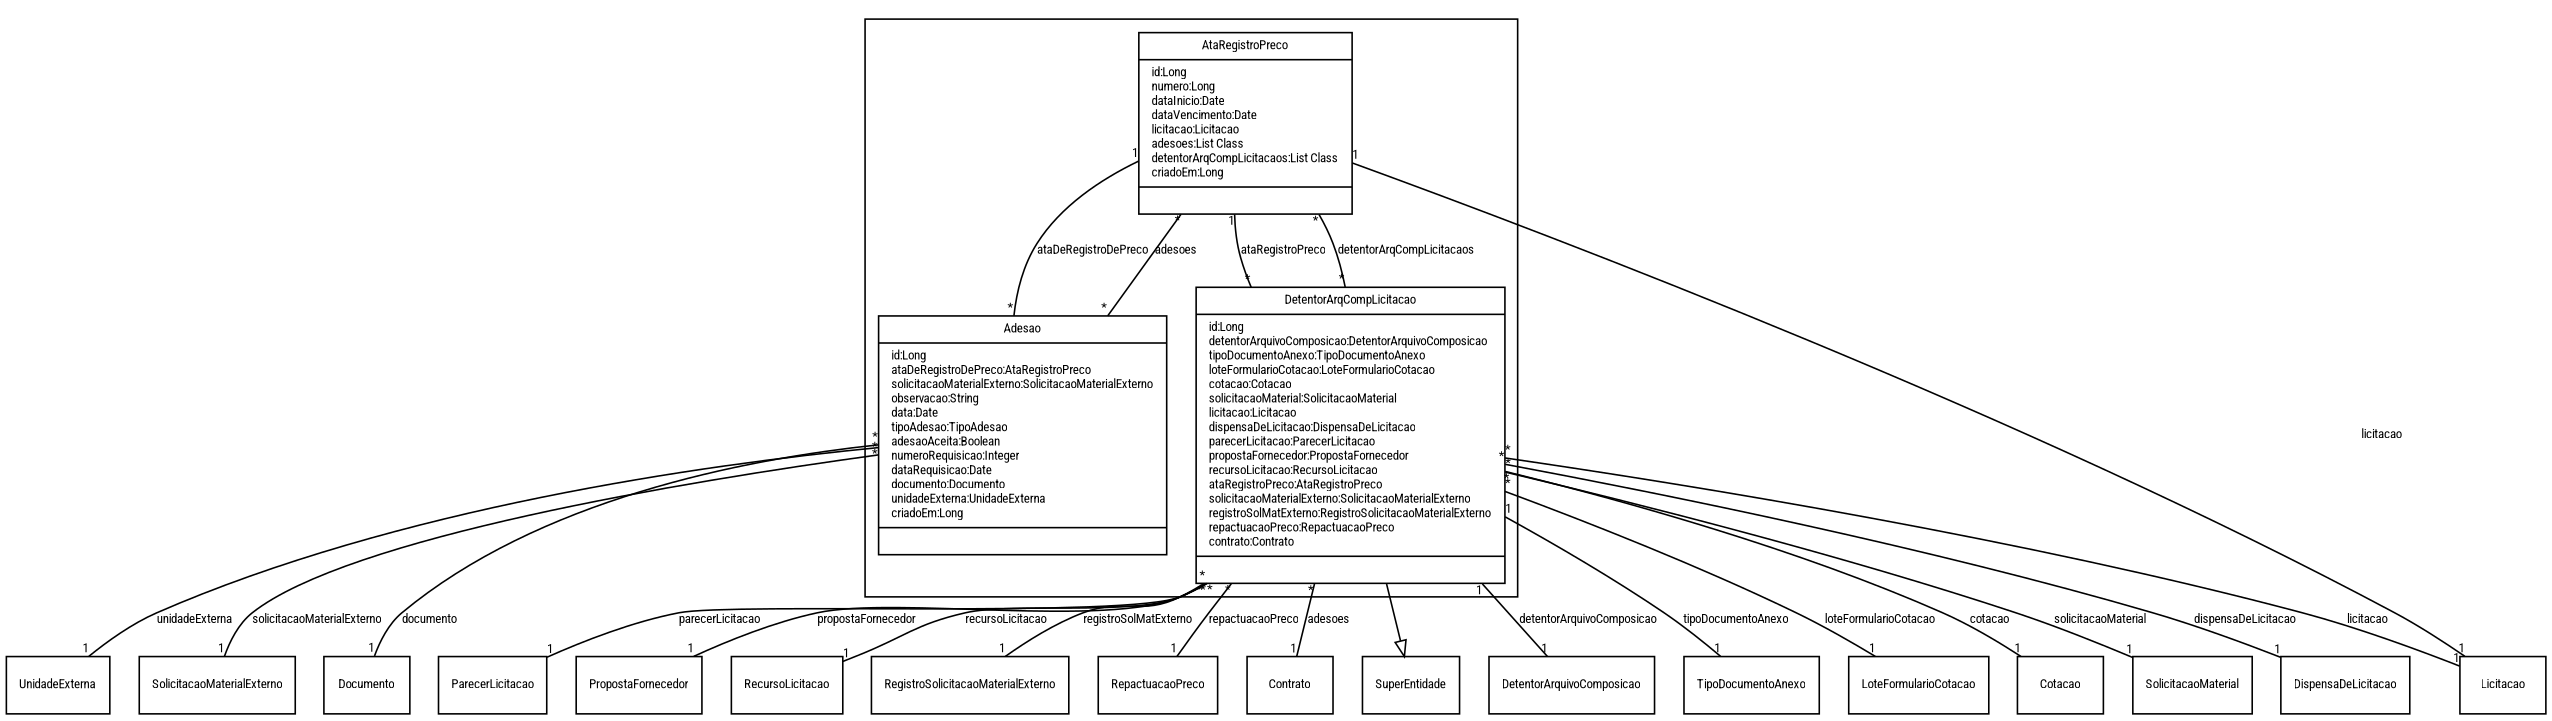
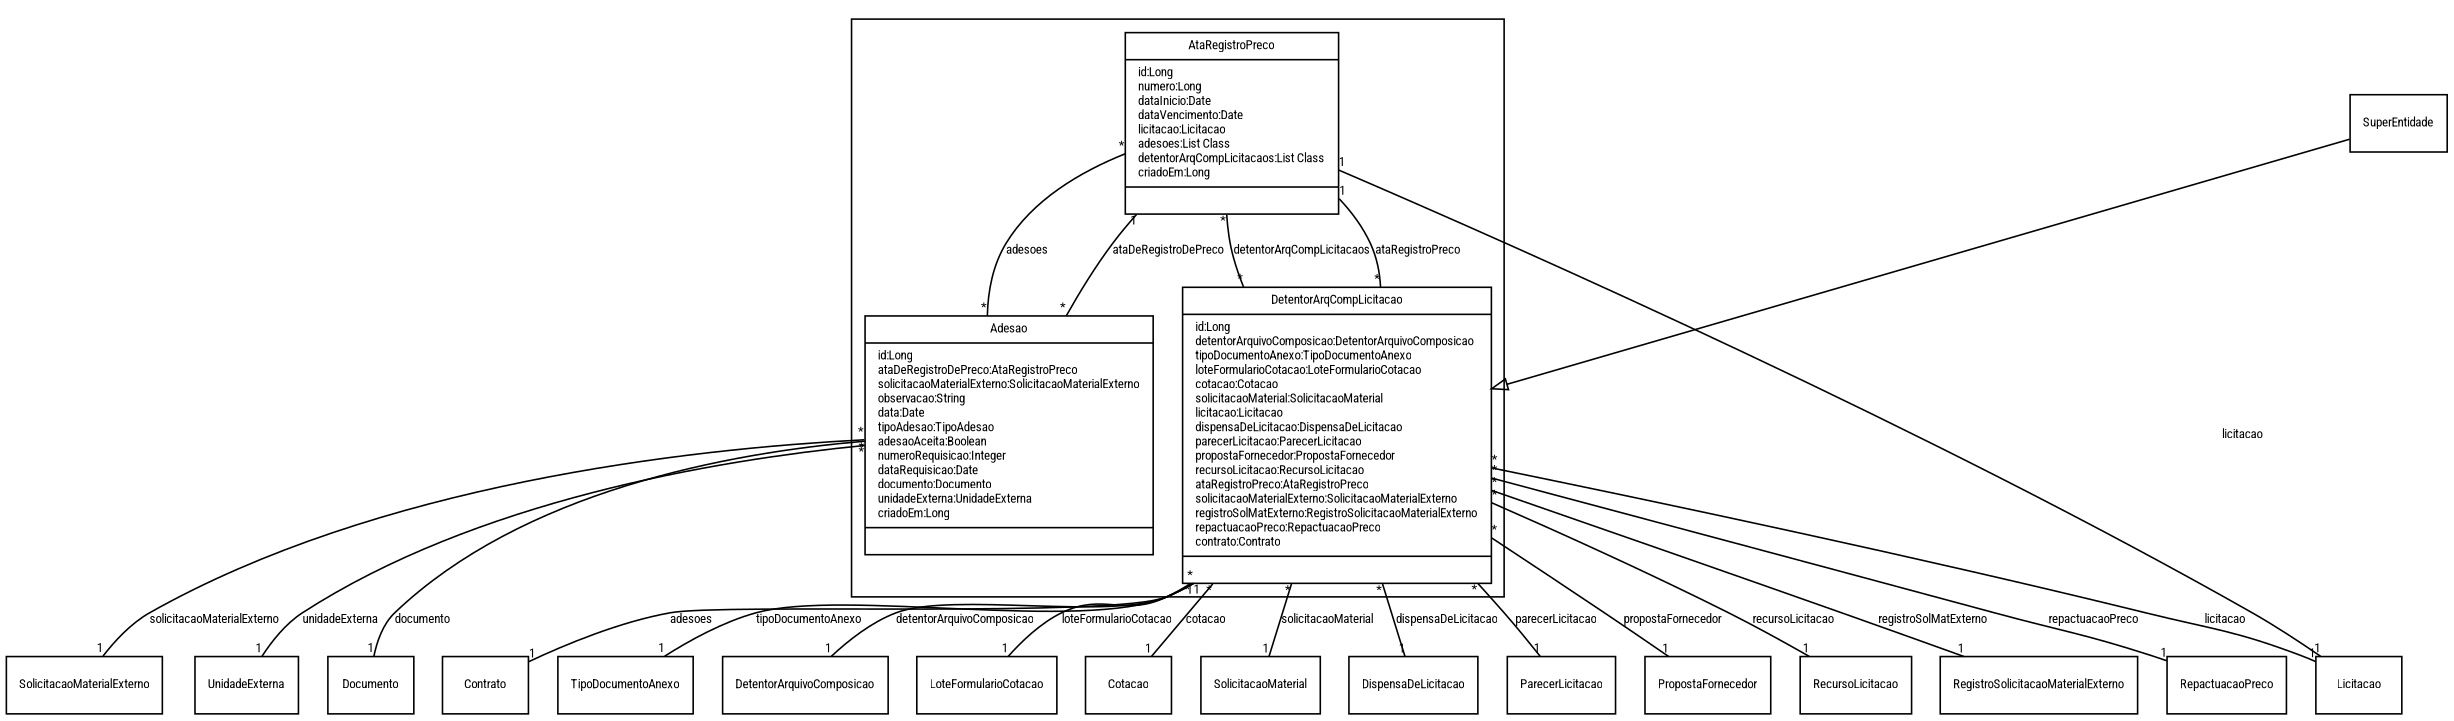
(1394, 612) -> (1928, 262)
